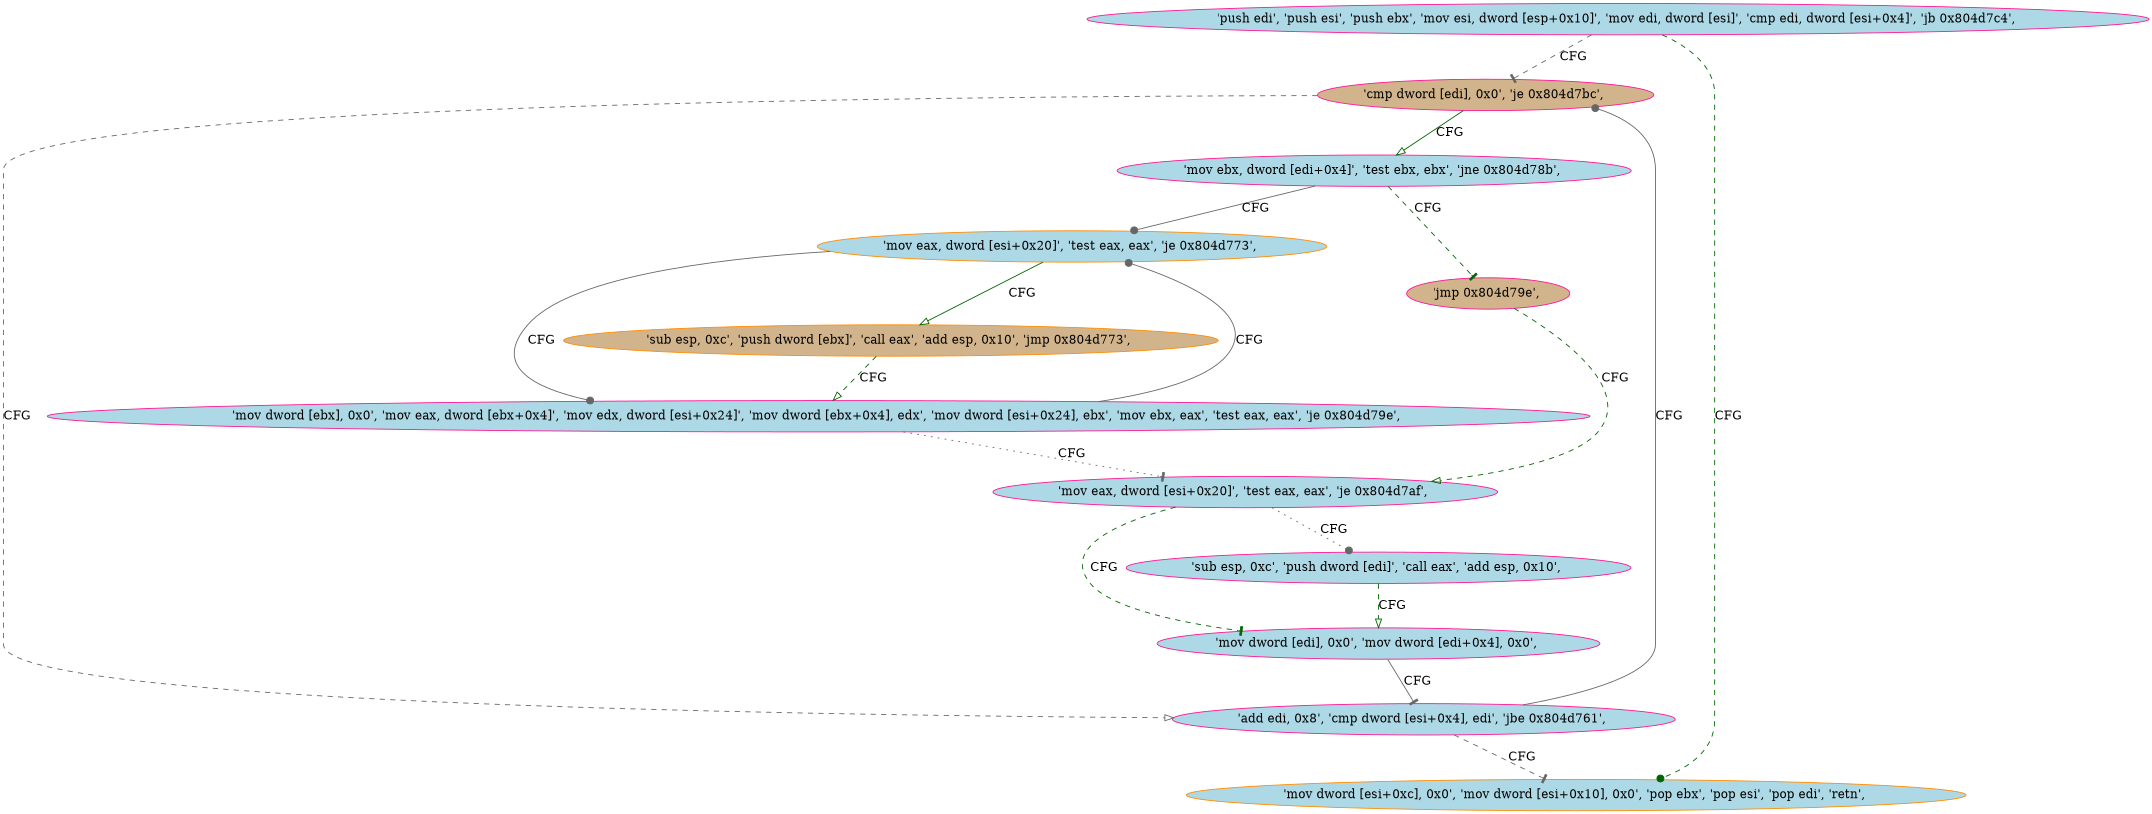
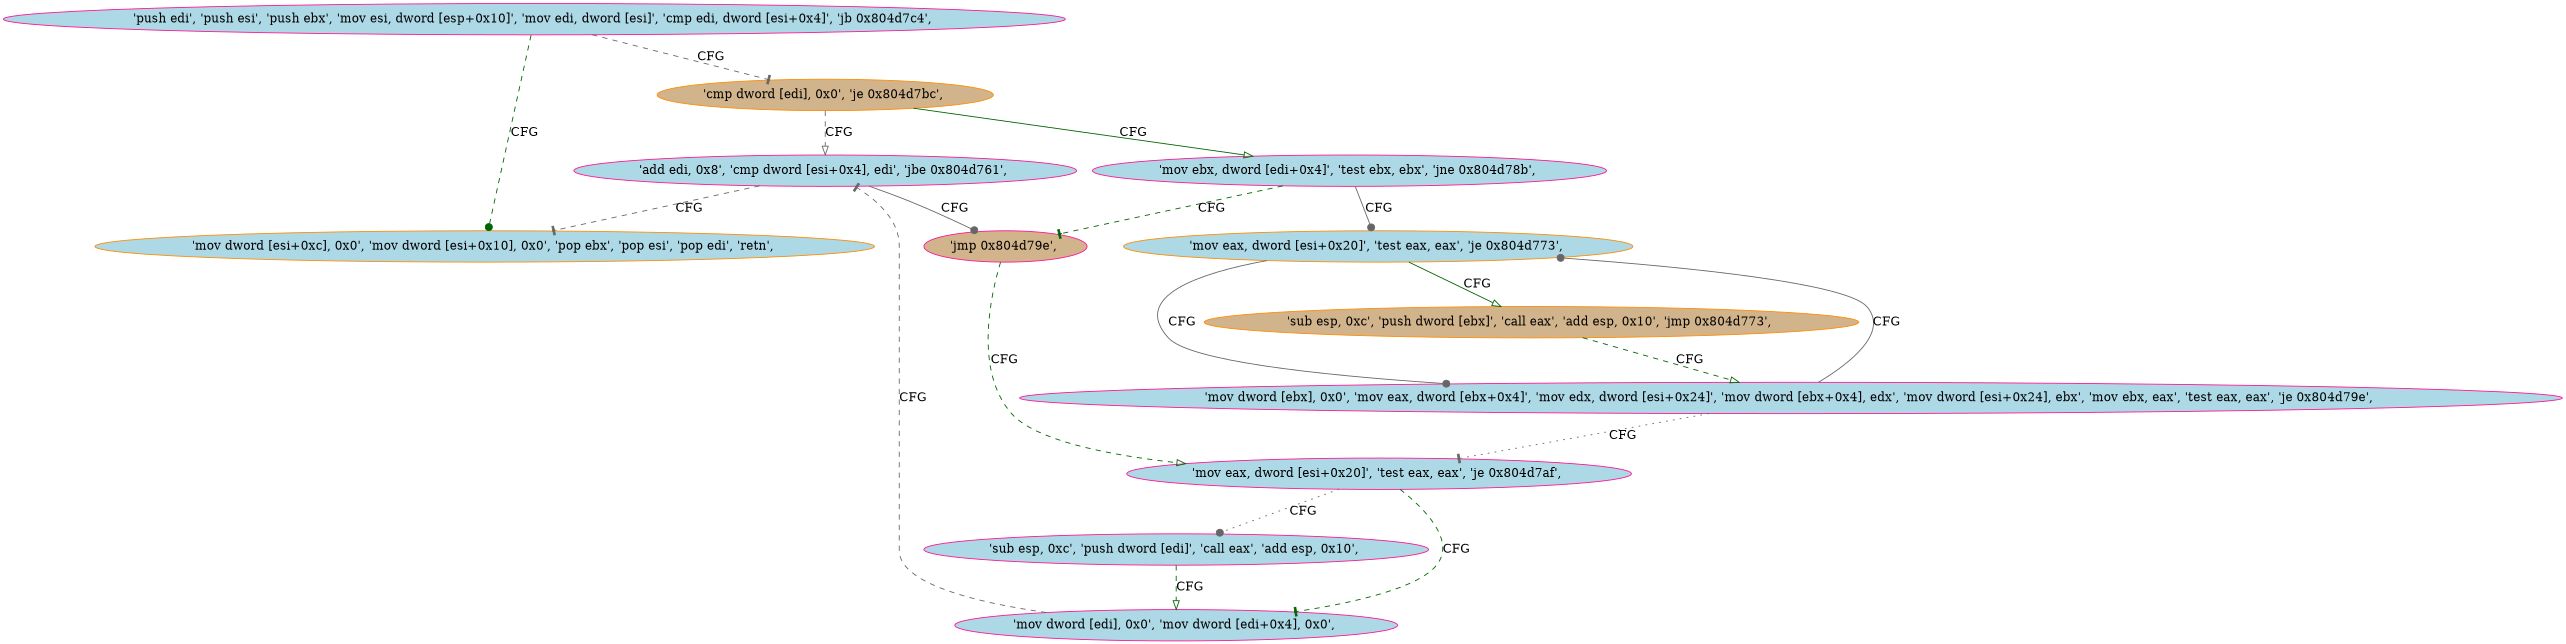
(1486, 95) -> (825, 95)
(1655, 439) -> (921, 206)
(1400, 680) -> (899, 445)
